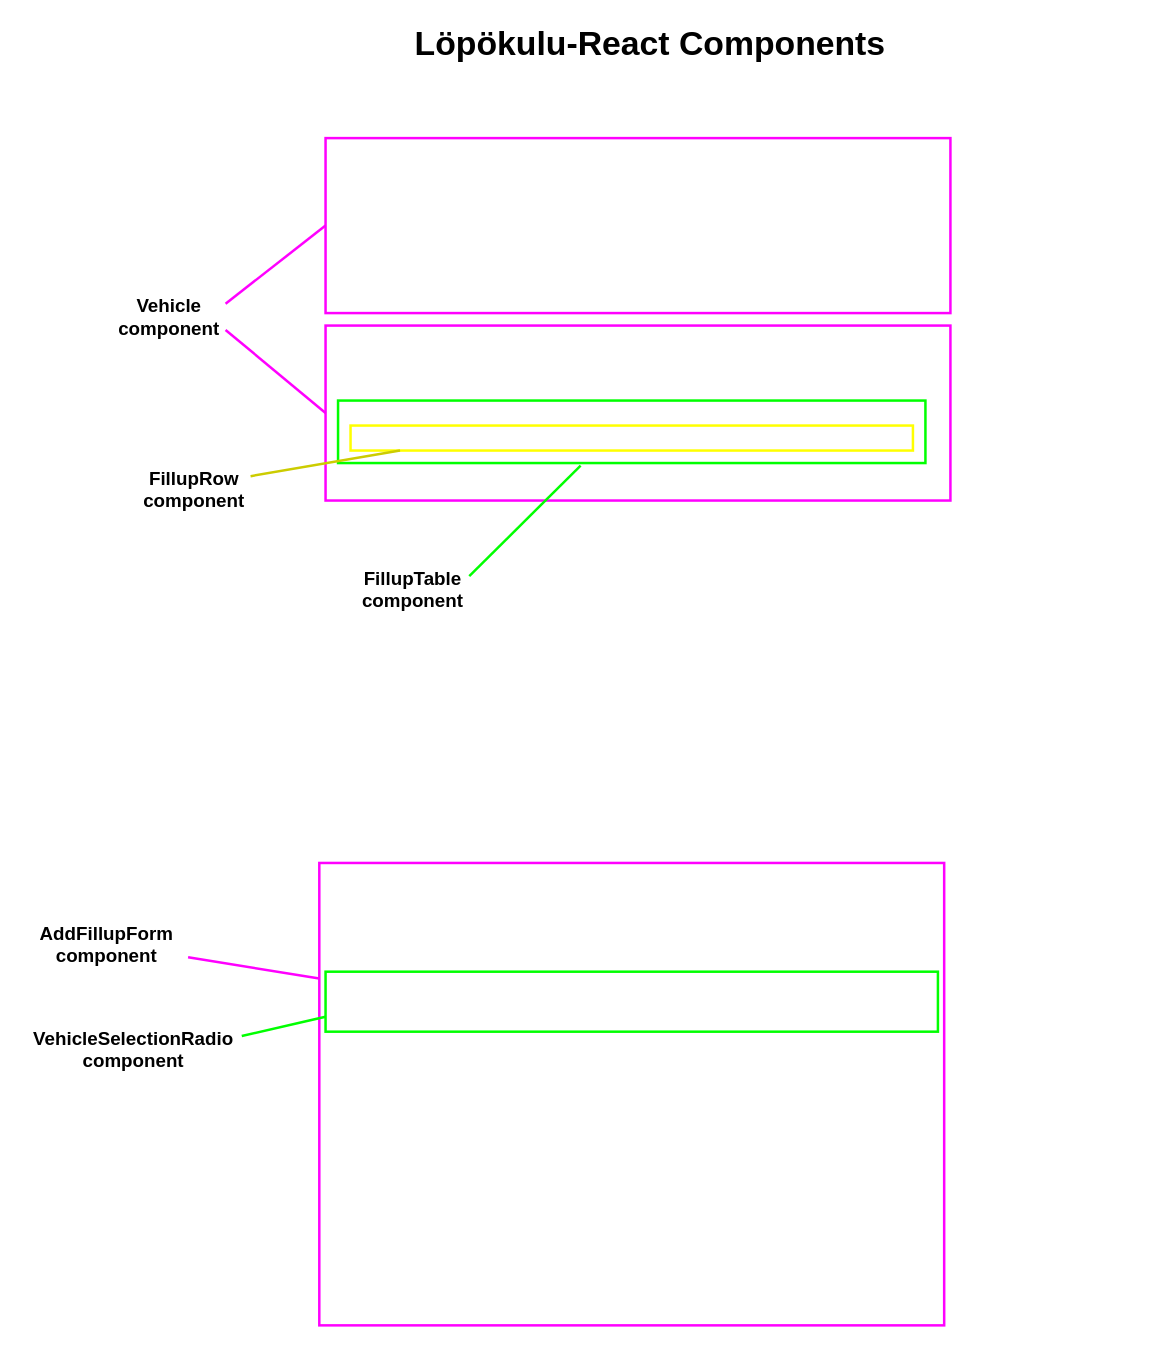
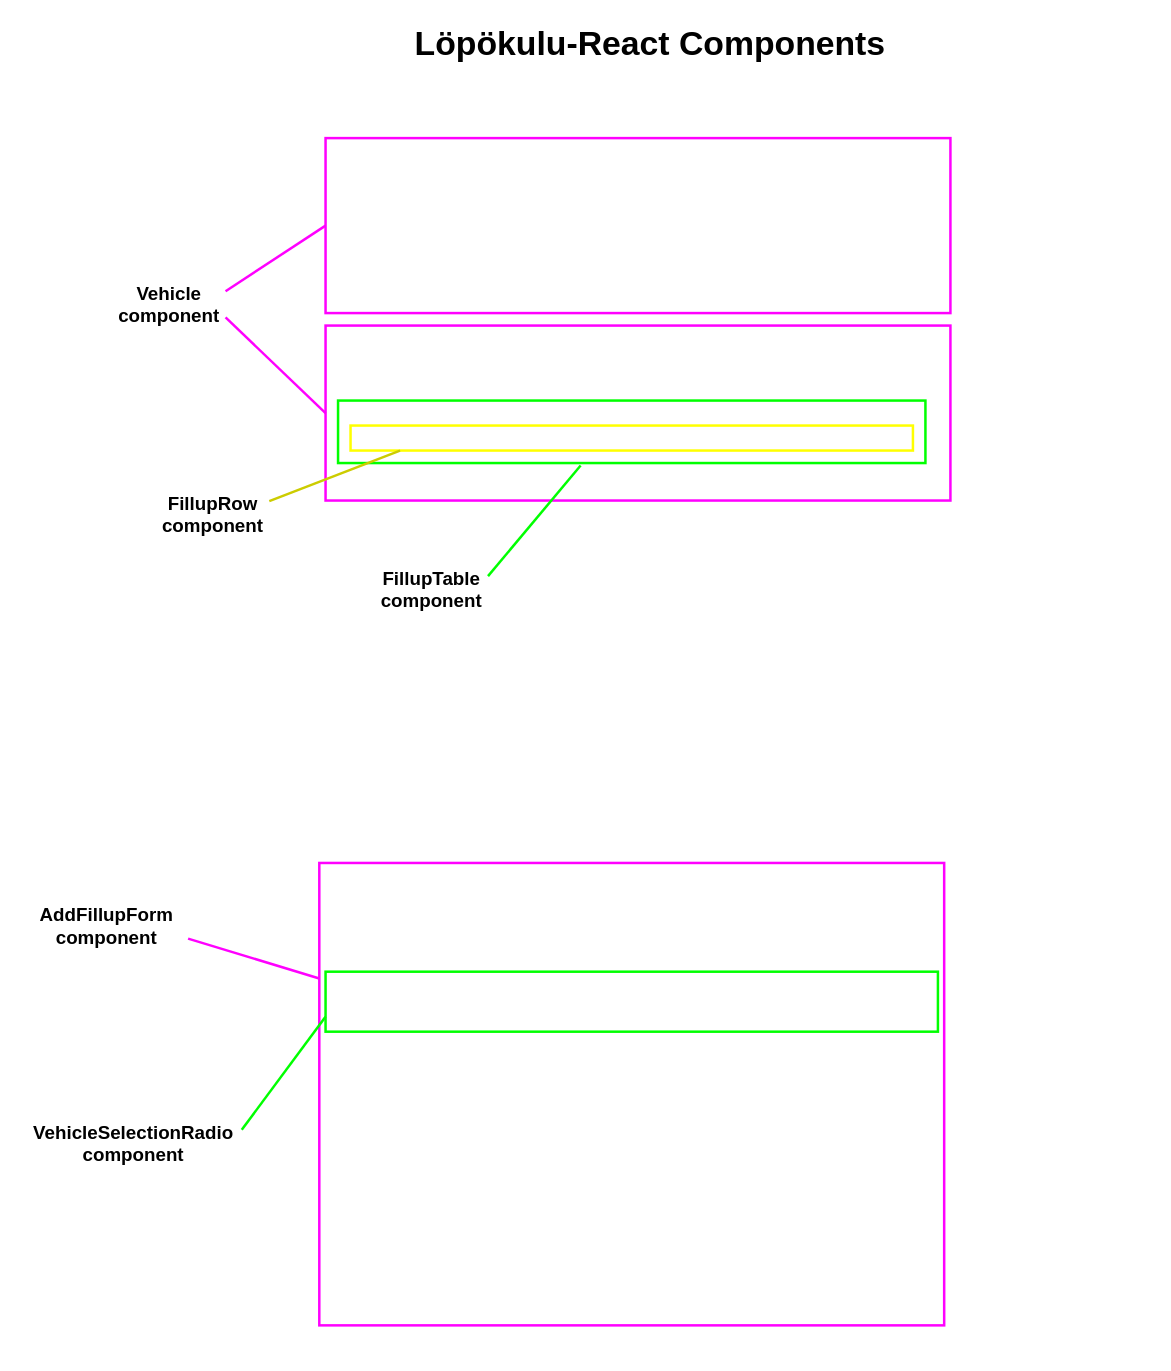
(169, 317) -> (169, 304)
(194, 489) -> (213, 514)
(413, 589) -> (432, 589)
(107, 944) -> (107, 926)
(134, 1049) -> (134, 1143)
